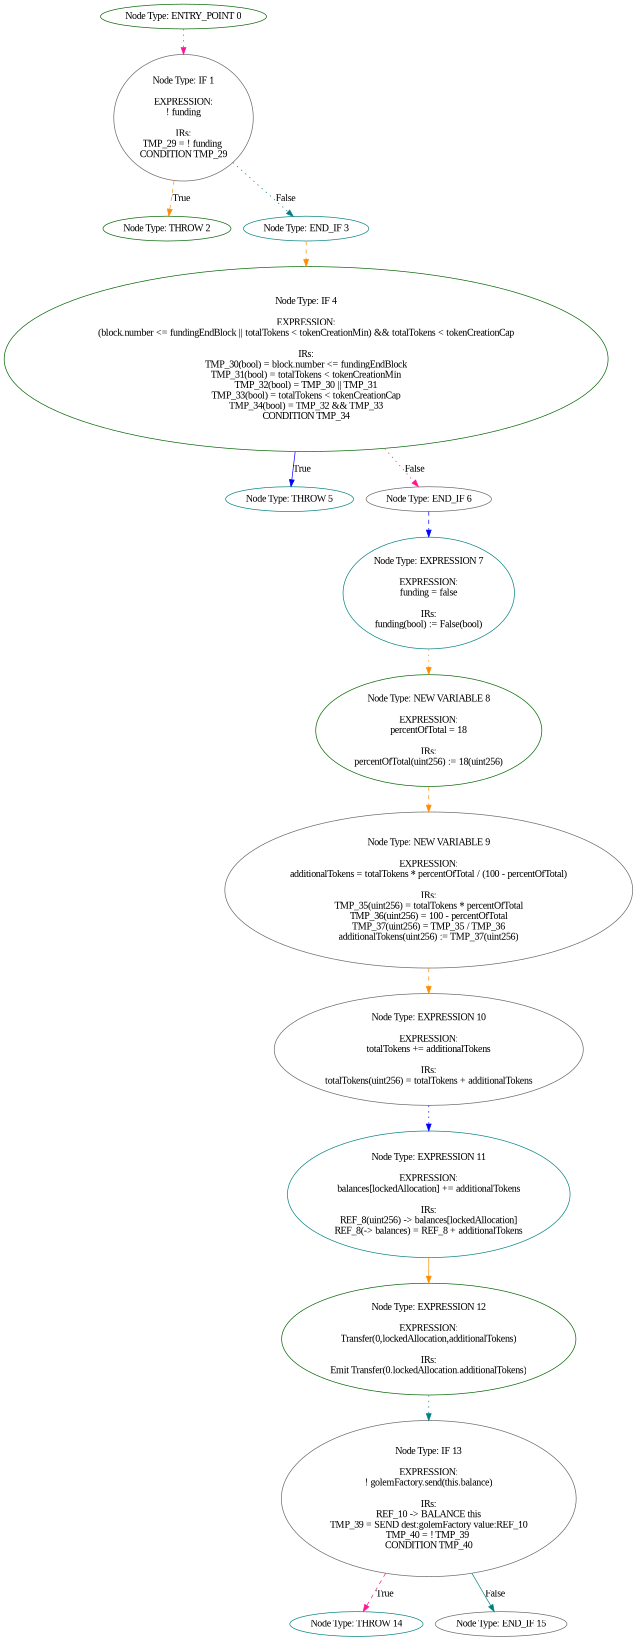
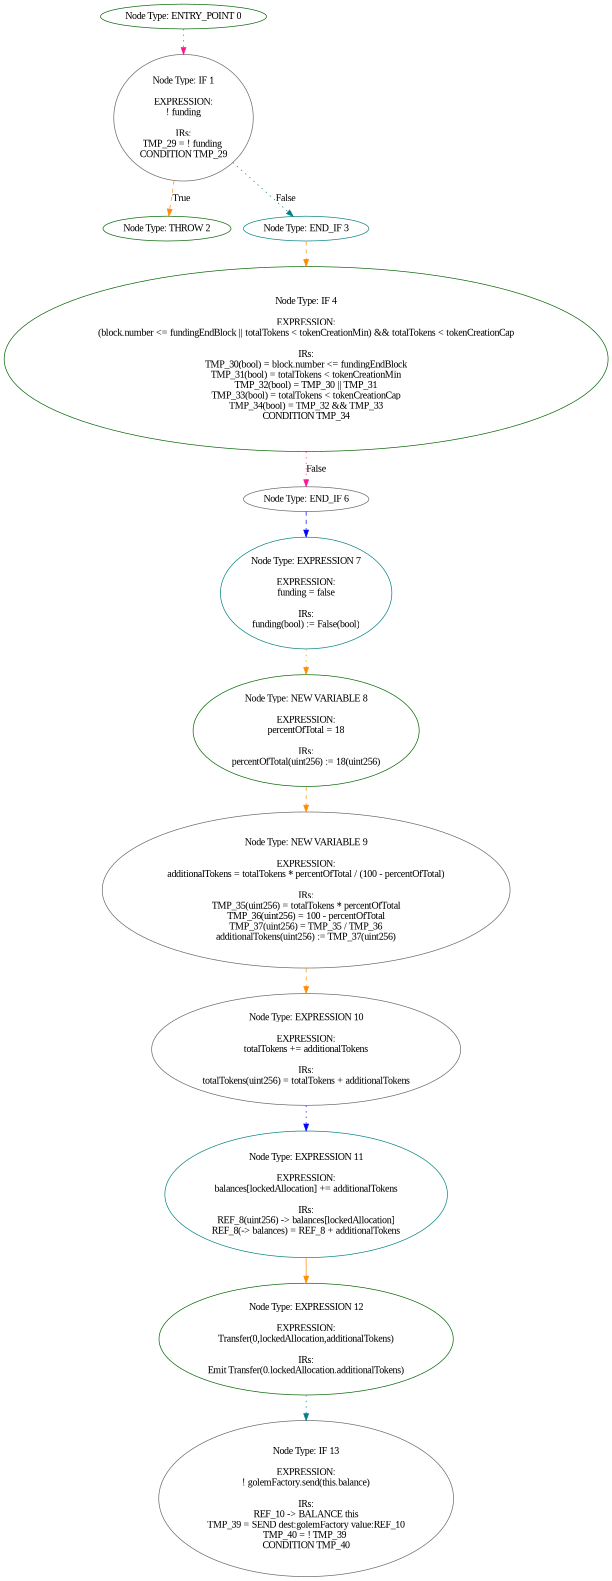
(290, 499) -> none
(356, 1624) -> none
(501, 1624) -> none
